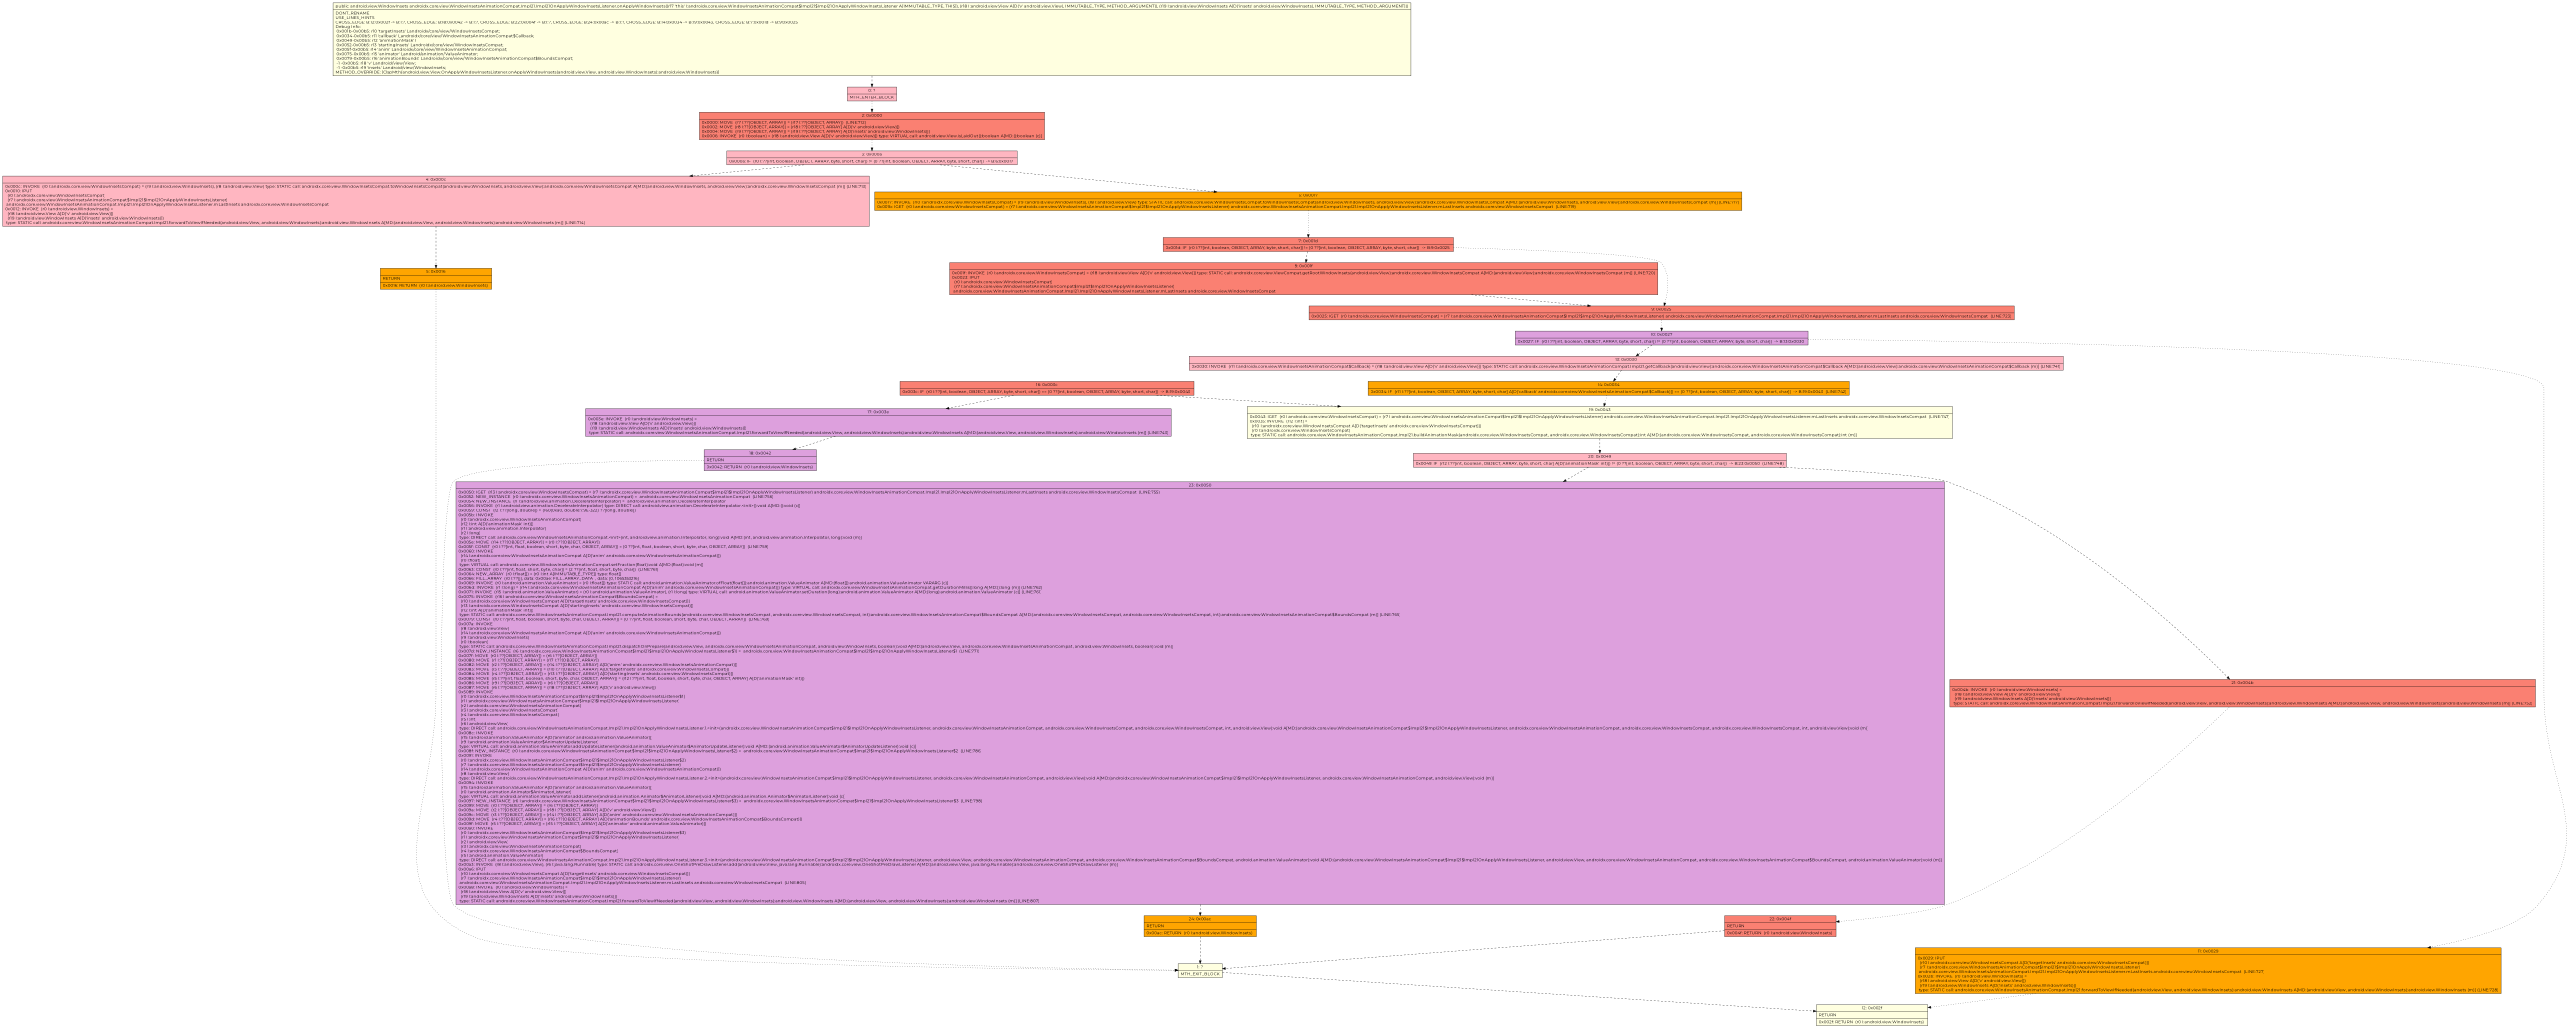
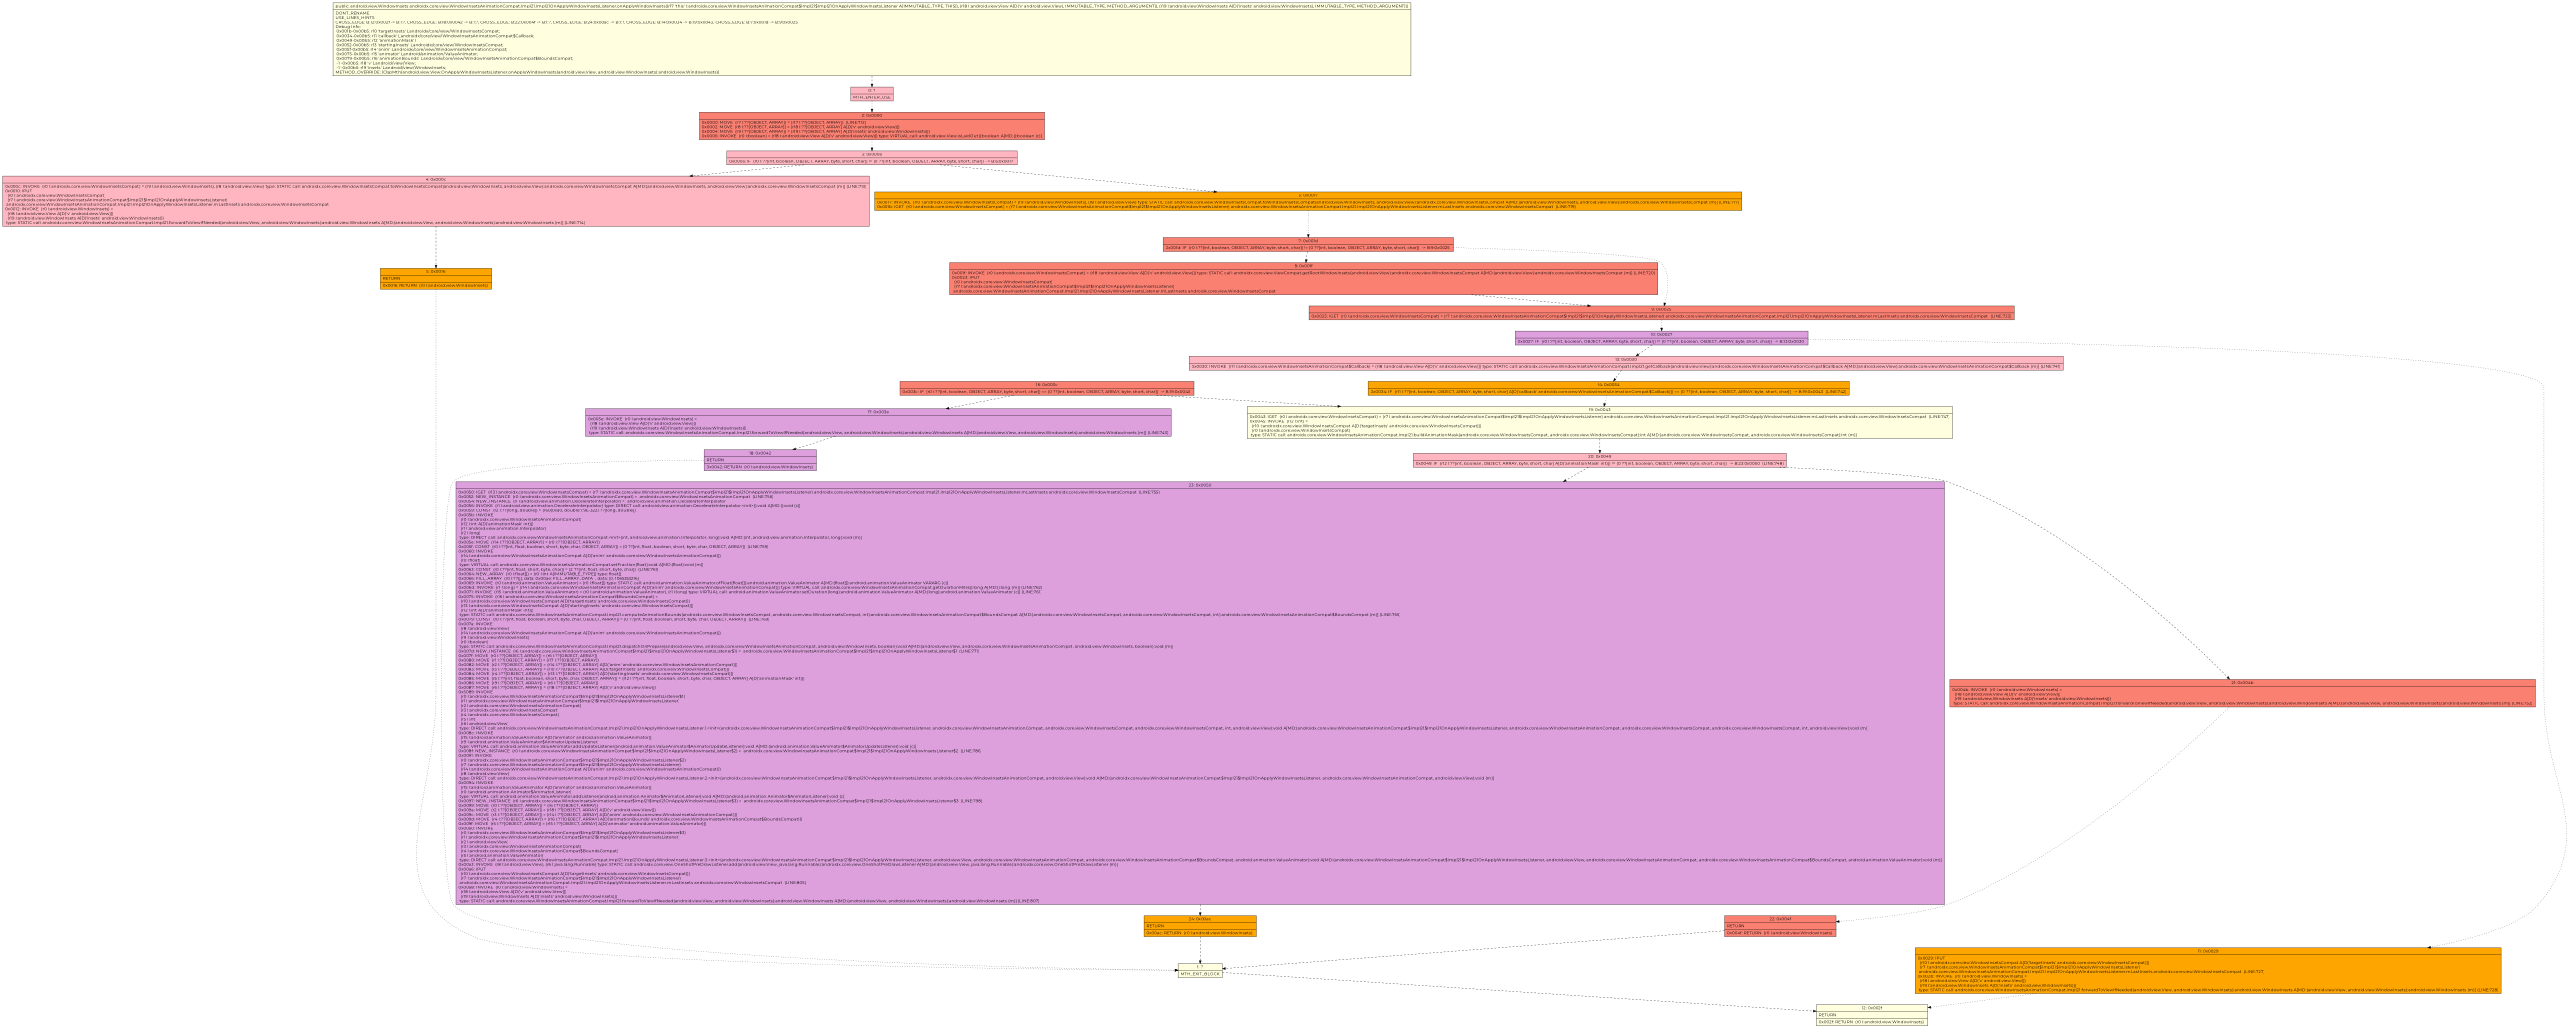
(872, 97) -> (872, 97)
(1279, 421) -> (1280, 421)
